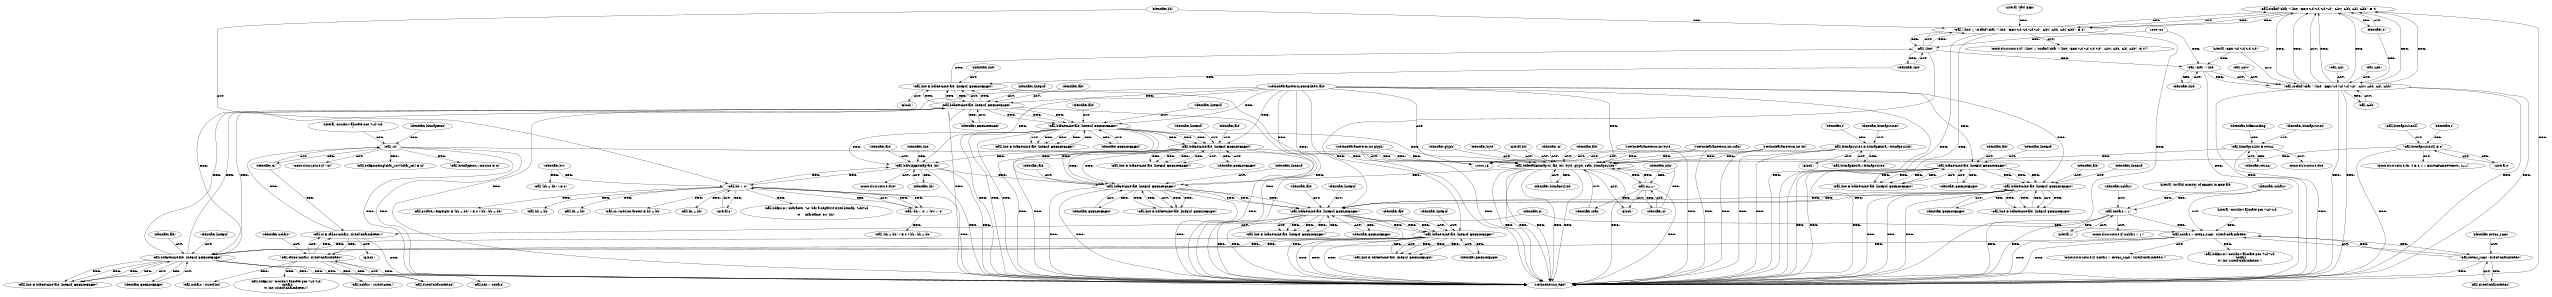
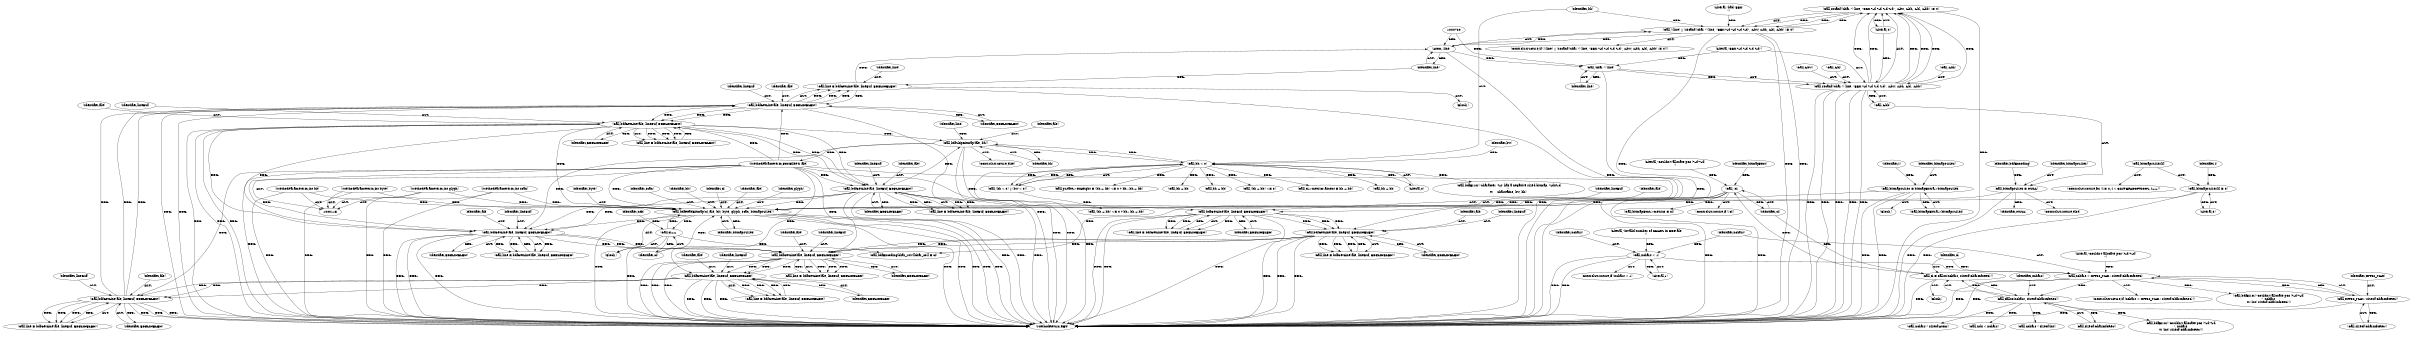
(2376, 30) -> (1883, 30)
(1925, 49) -> (1441, 49)
(1067, 101) -> (867, 145)
(1518, 147) -> (680, 189)
(2423, 155) -> (2132, 176)
(2248, 157) -> (2060, 115)
(550, 175) -> (1227, 176)
(1618, 199) -> (777, 246)
